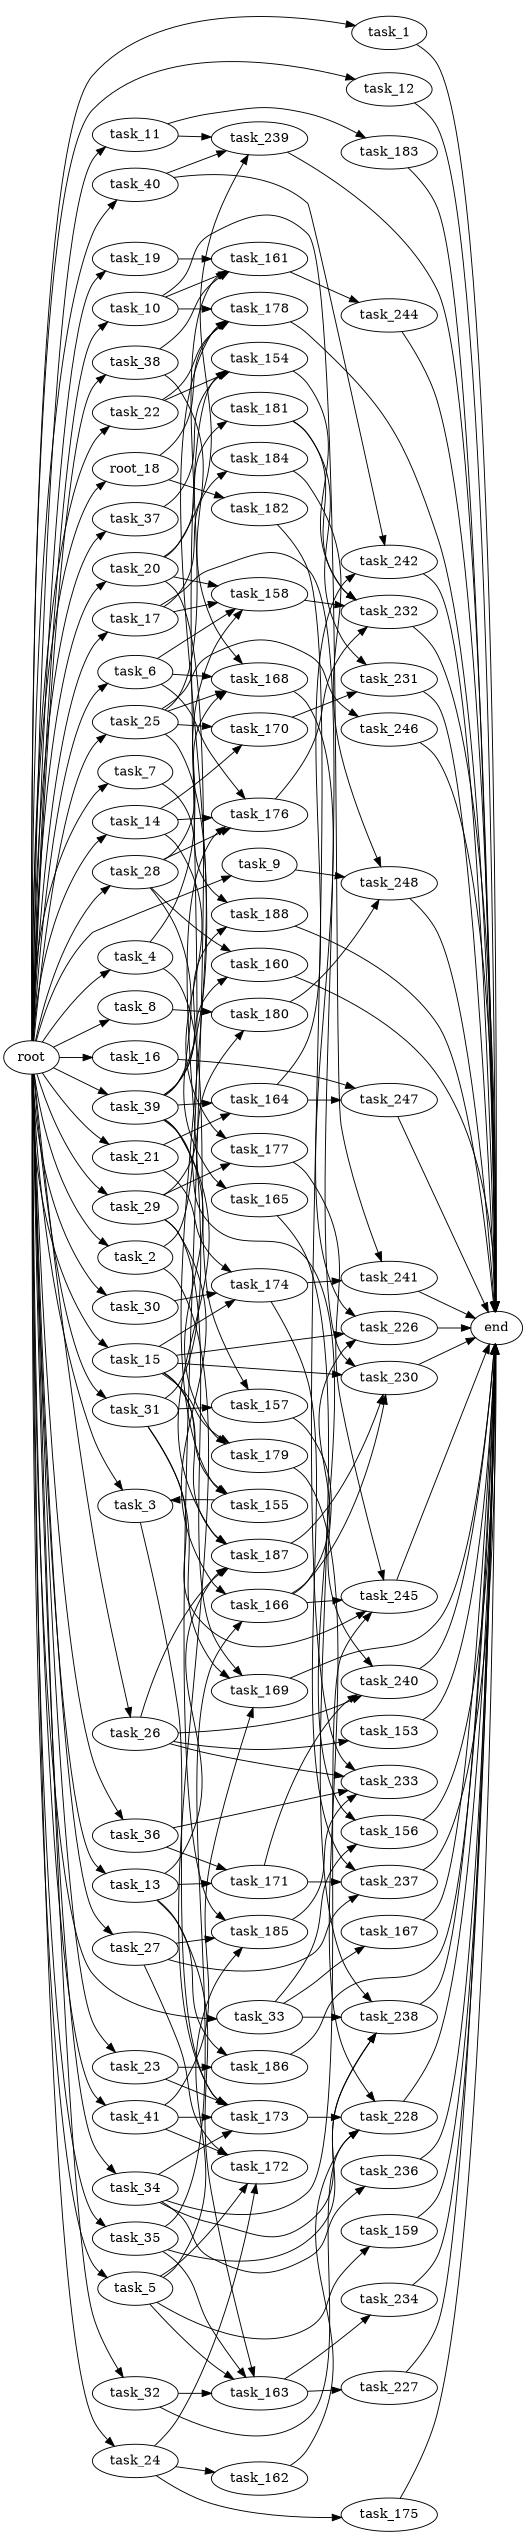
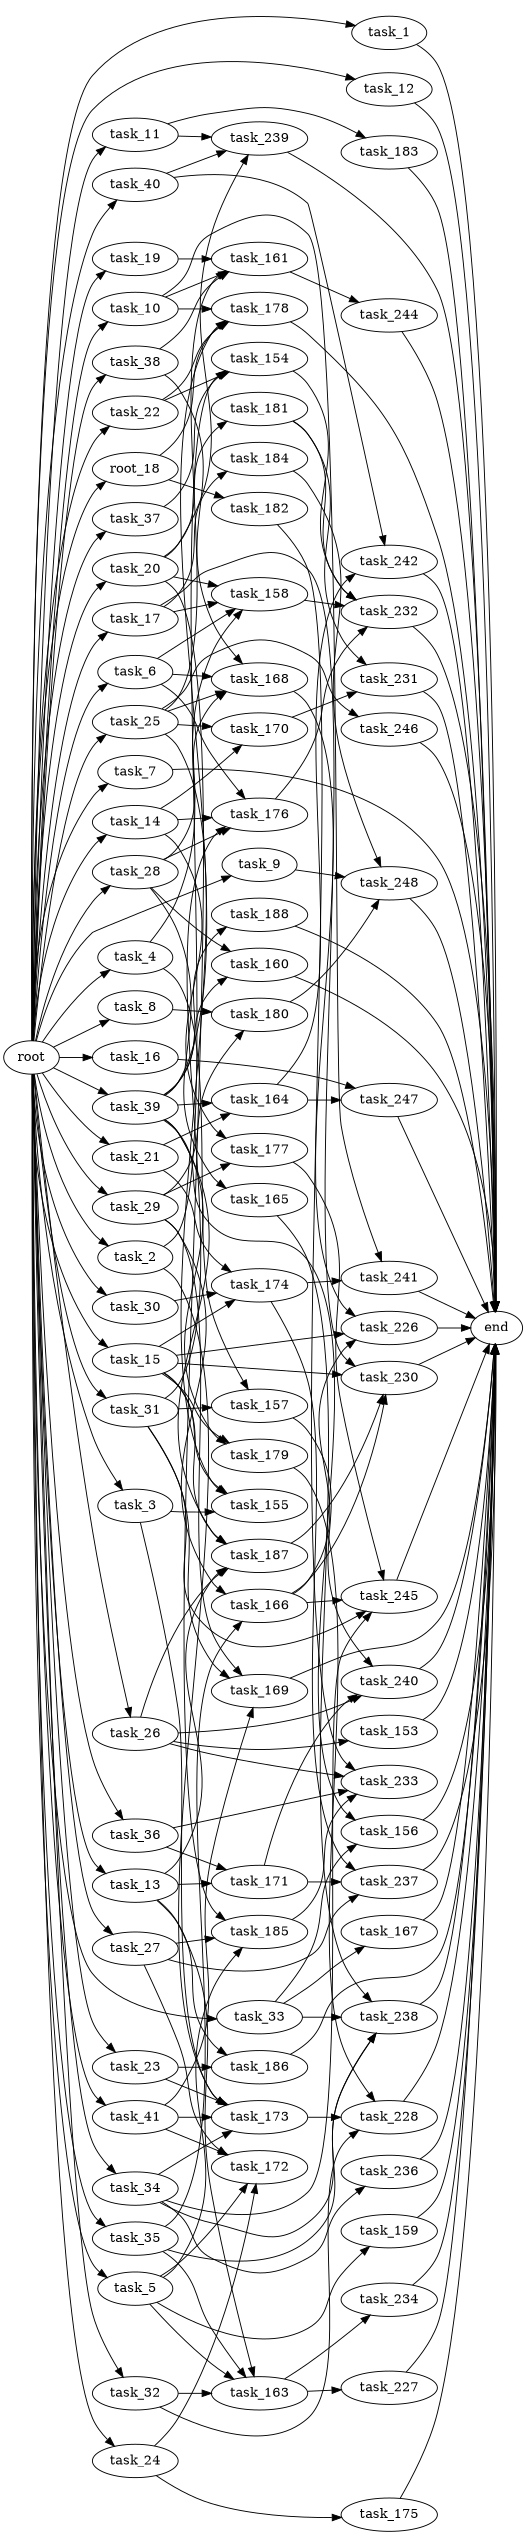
(187, 810) -> (464, 933)
(197, 1500) -> (192, 1512)
(260, 2479) -> none
